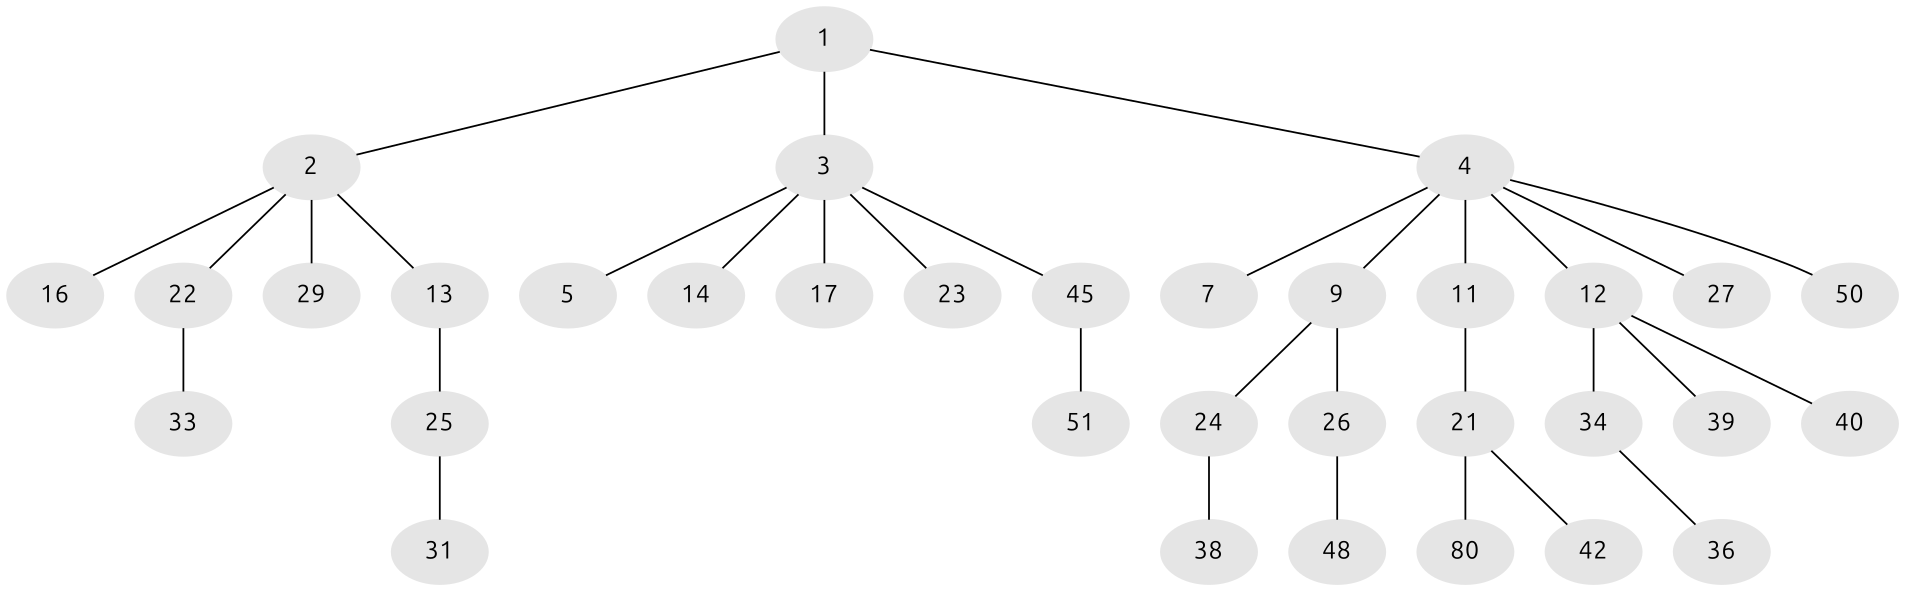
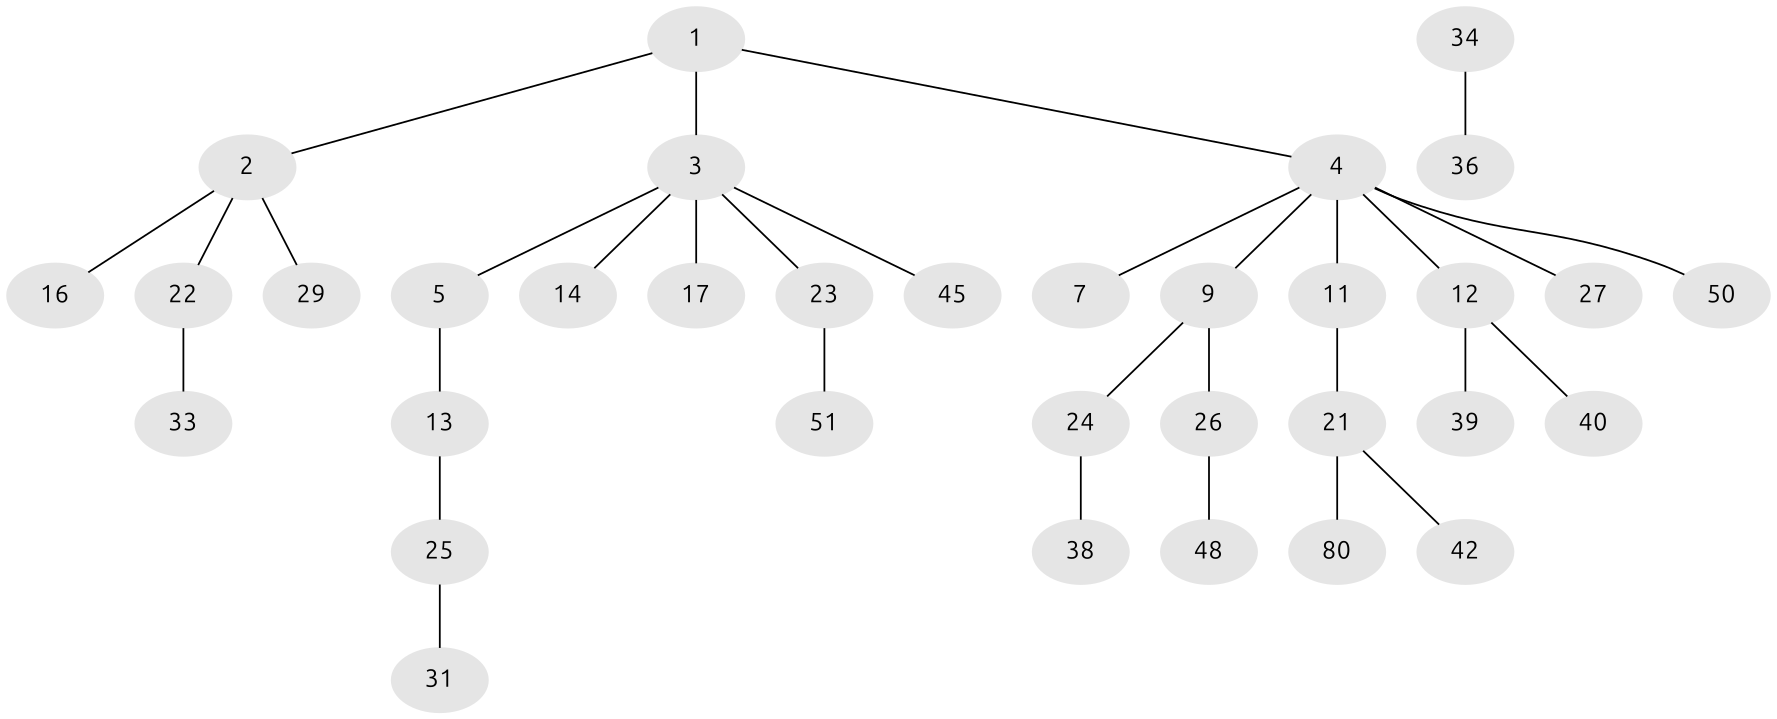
(375, 231) -> (440, 360)
(1081, 360) -> (824, 360)
(1594, 360) -> none
